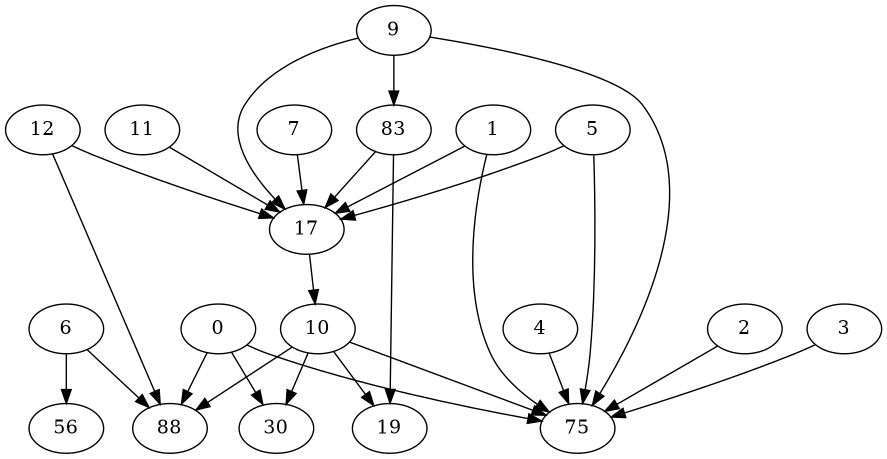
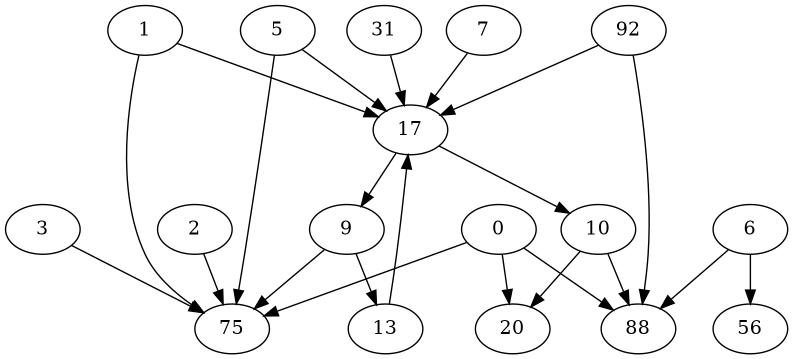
(253, 93) -> (383, 174)
(43, 130) -> (629, 30)
(142, 130) -> (384, 30)
(394, 130) -> (386, 329)
(540, 329) -> none
(441, 376) -> none
(276, 428) -> (513, 329)
(390, 428) -> none
